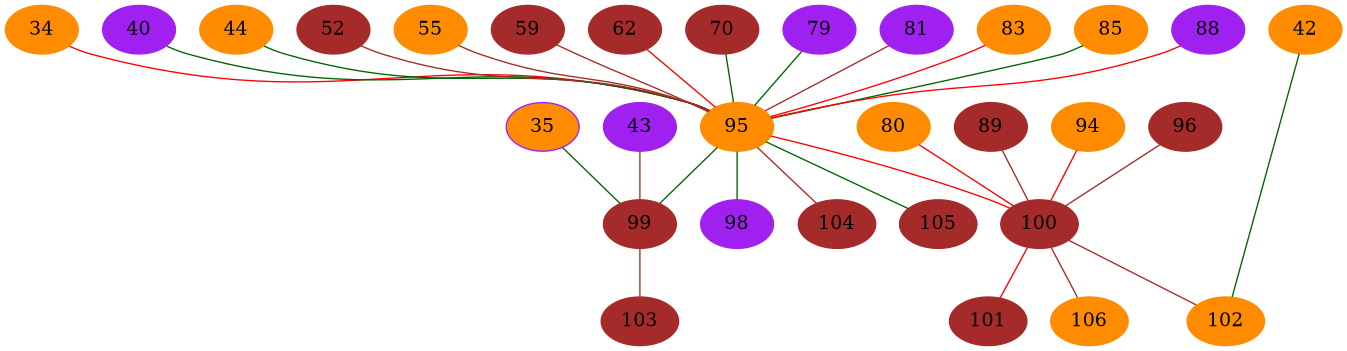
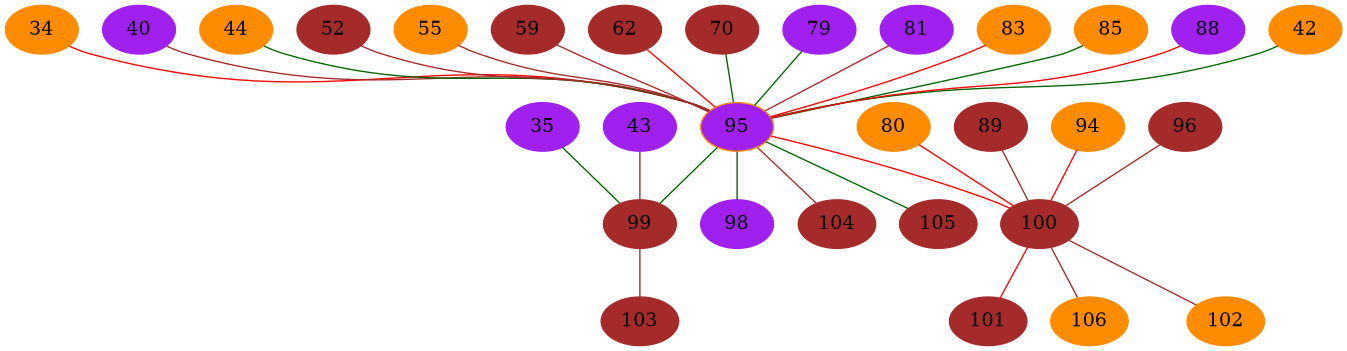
(438, 78) -> (438, 78)
(543, 127) -> (543, 127)
(737, 127) -> (737, 127)
(1266, 175) -> (1064, 86)
